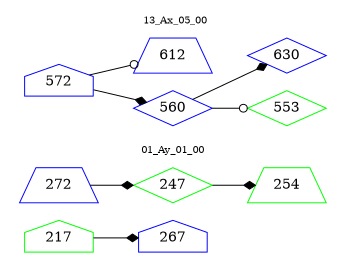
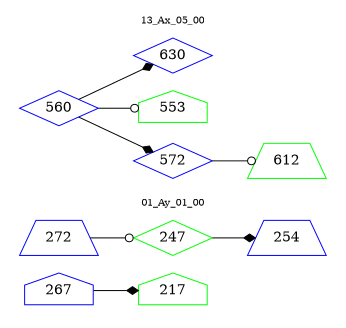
(173, 56) -> (287, 161)
(59, 82) -> (173, 161)
(114, 95) -> (110, 132)
(287, 108) -> (173, 108)
(106, 185) -> (108, 238)
(287, 185) -> (287, 238)
(110, 238) -> (110, 291)
